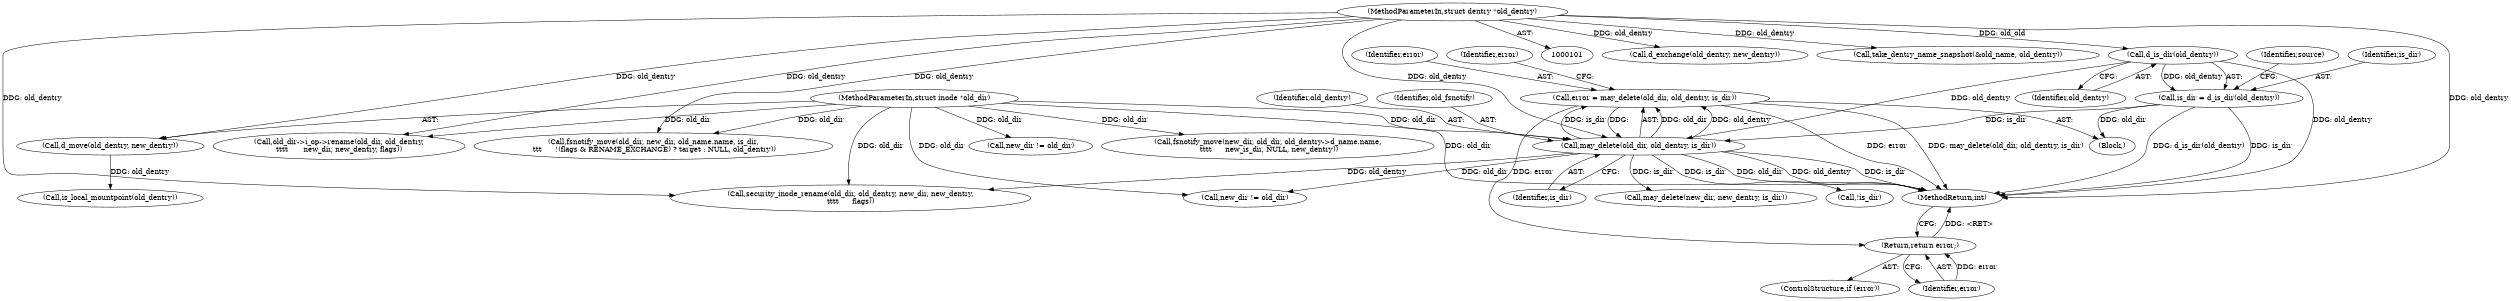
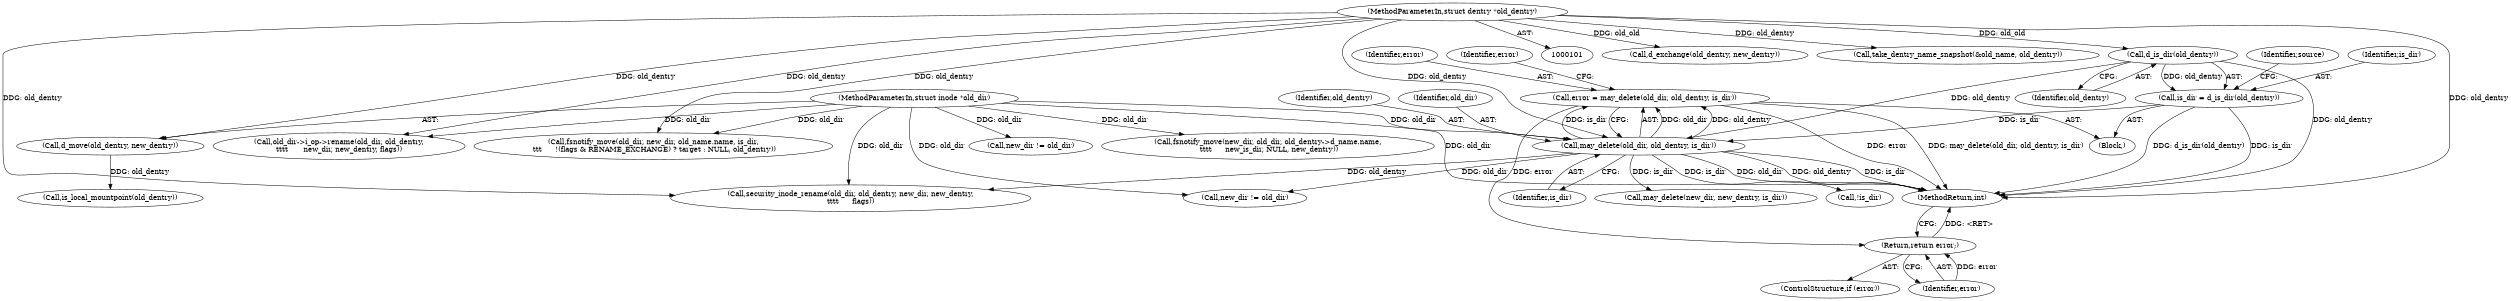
(1623, 34) -> (1617, 34)
(1434, 98) -> (1445, 98)
(1620, 120) -> (1621, 120)
(2123, 120) -> (2137, 120)
